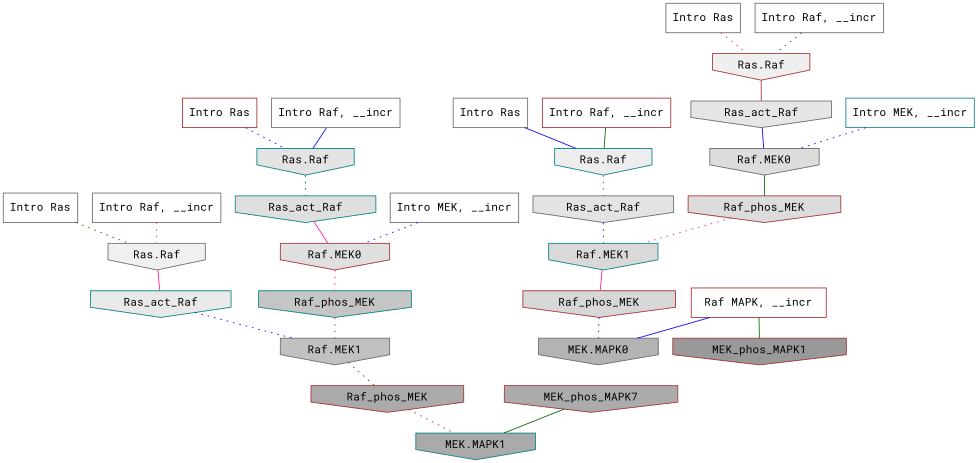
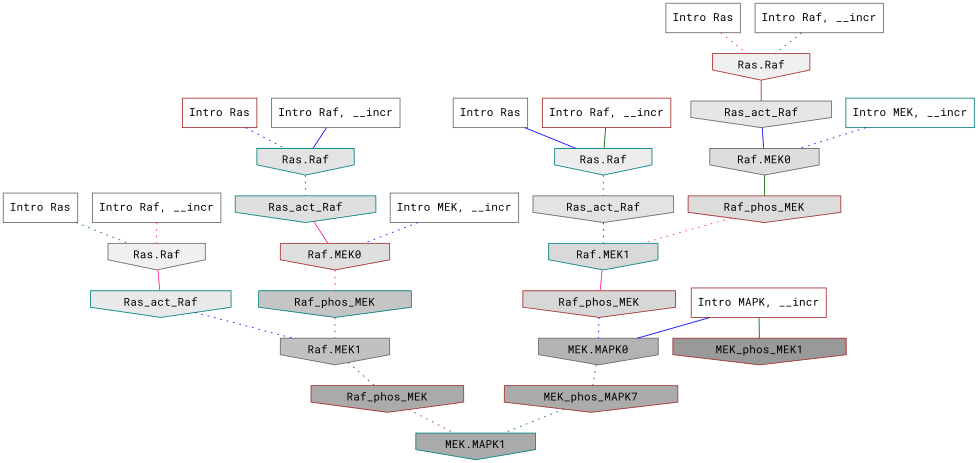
(759, 303) -> (759, 303)
(760, 350) -> (760, 350)
none -> (595, 375)
(534, 421) -> (534, 421)
